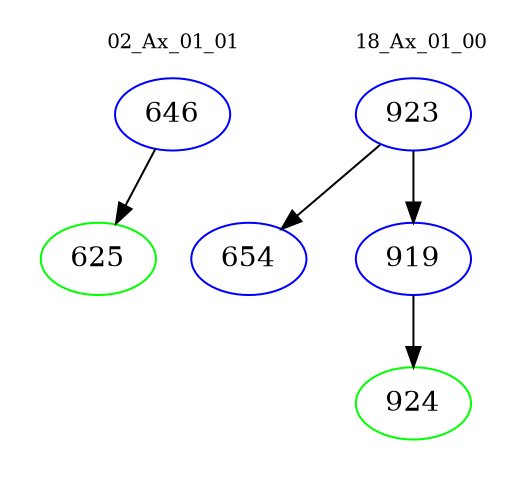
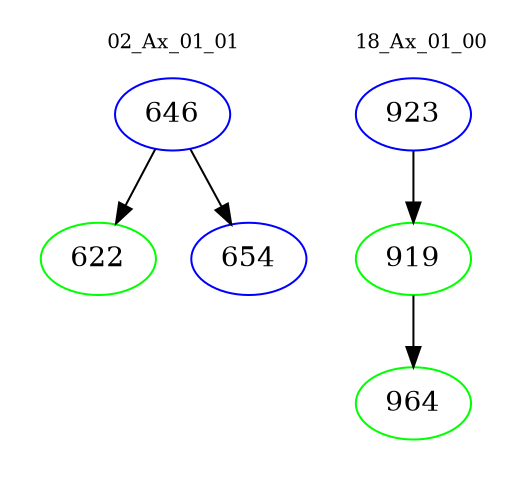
(353, 168) -> (206, 178)
(98, 259) -> (98, 259)
(413, 259) -> (413, 259)
(413, 403) -> (413, 403)
